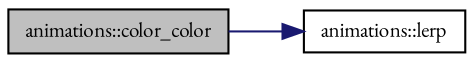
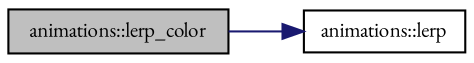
(118, 31) -> (118, 31)
